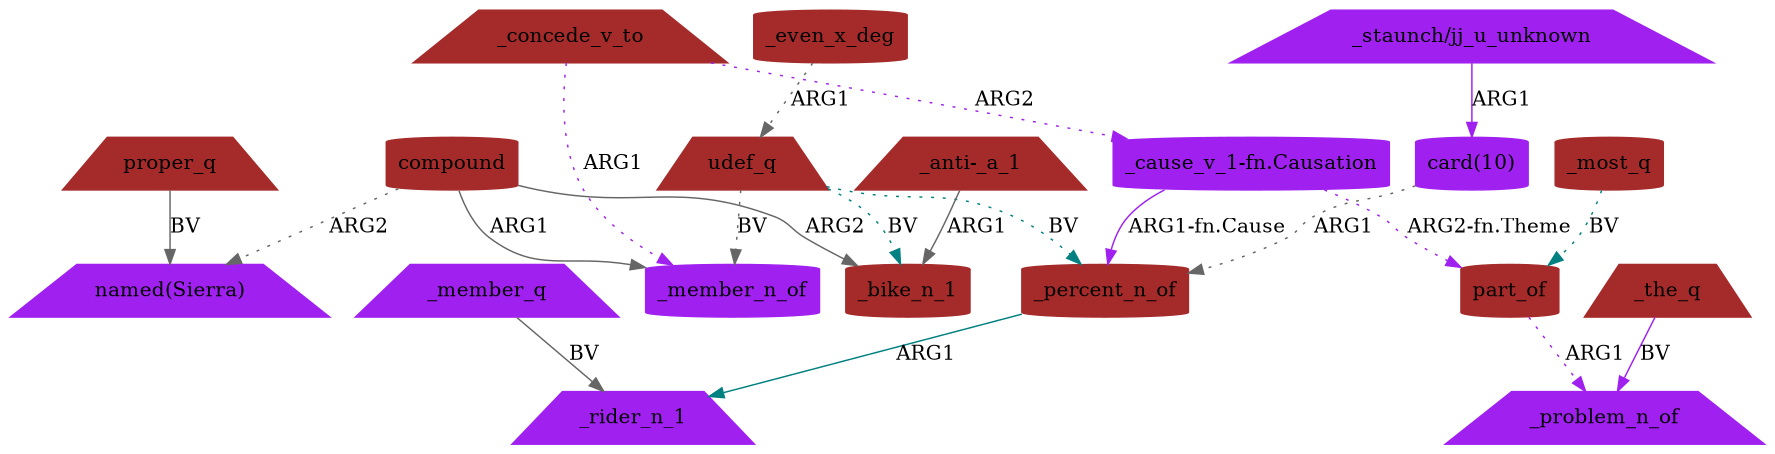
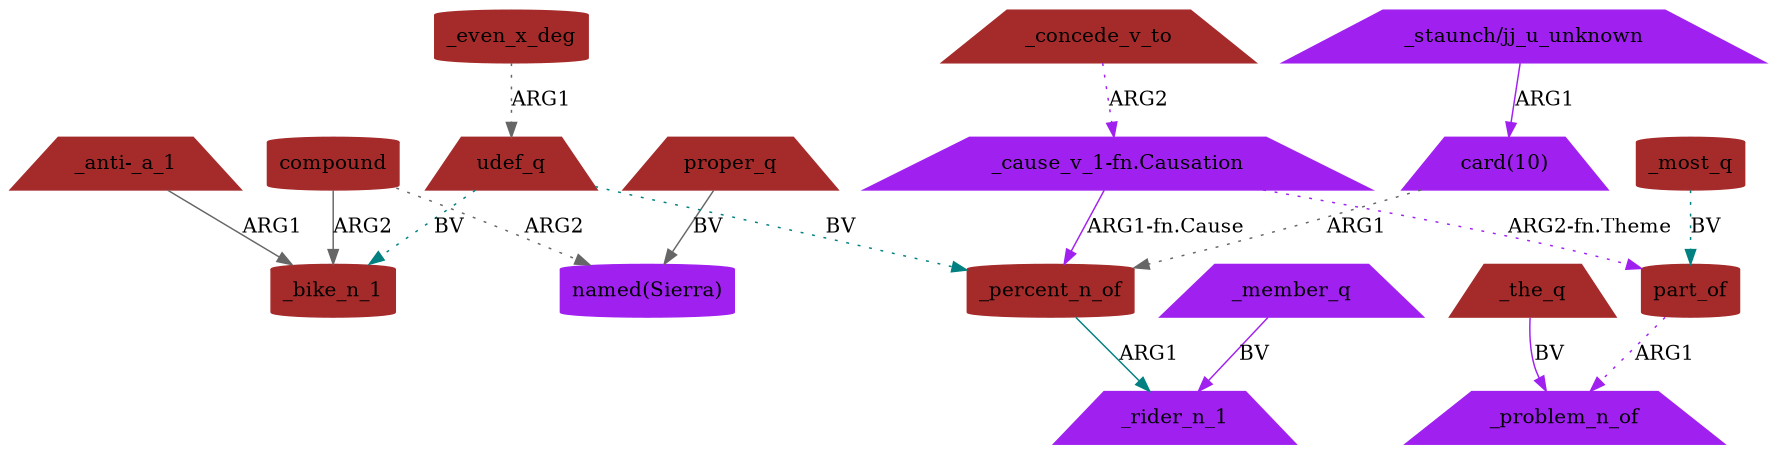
(1251, 164) -> (1118, 164)
(1472, 164) -> (1505, 164)
(170, 291) -> (647, 291)
(733, 291) -> none
(555, 350) -> (1238, 349)
